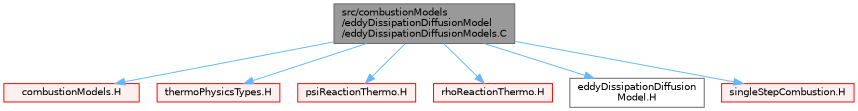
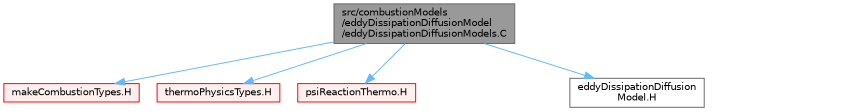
(72, 93) -> (72, 93)
(493, 93) -> none
(788, 93) -> none
